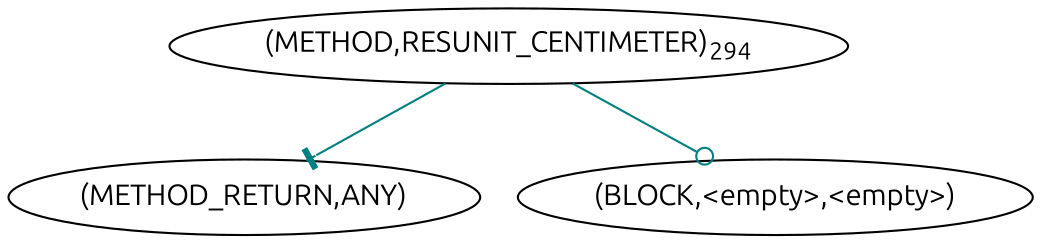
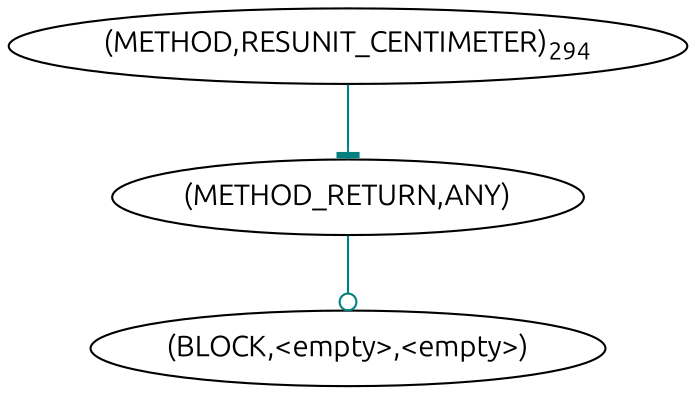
(635, 118) -> (348, 265)
